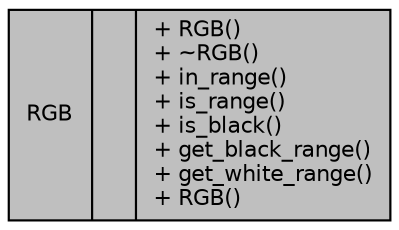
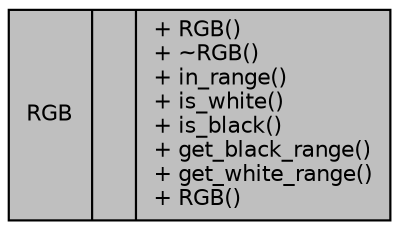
(220, 102) -> (219, 102)
